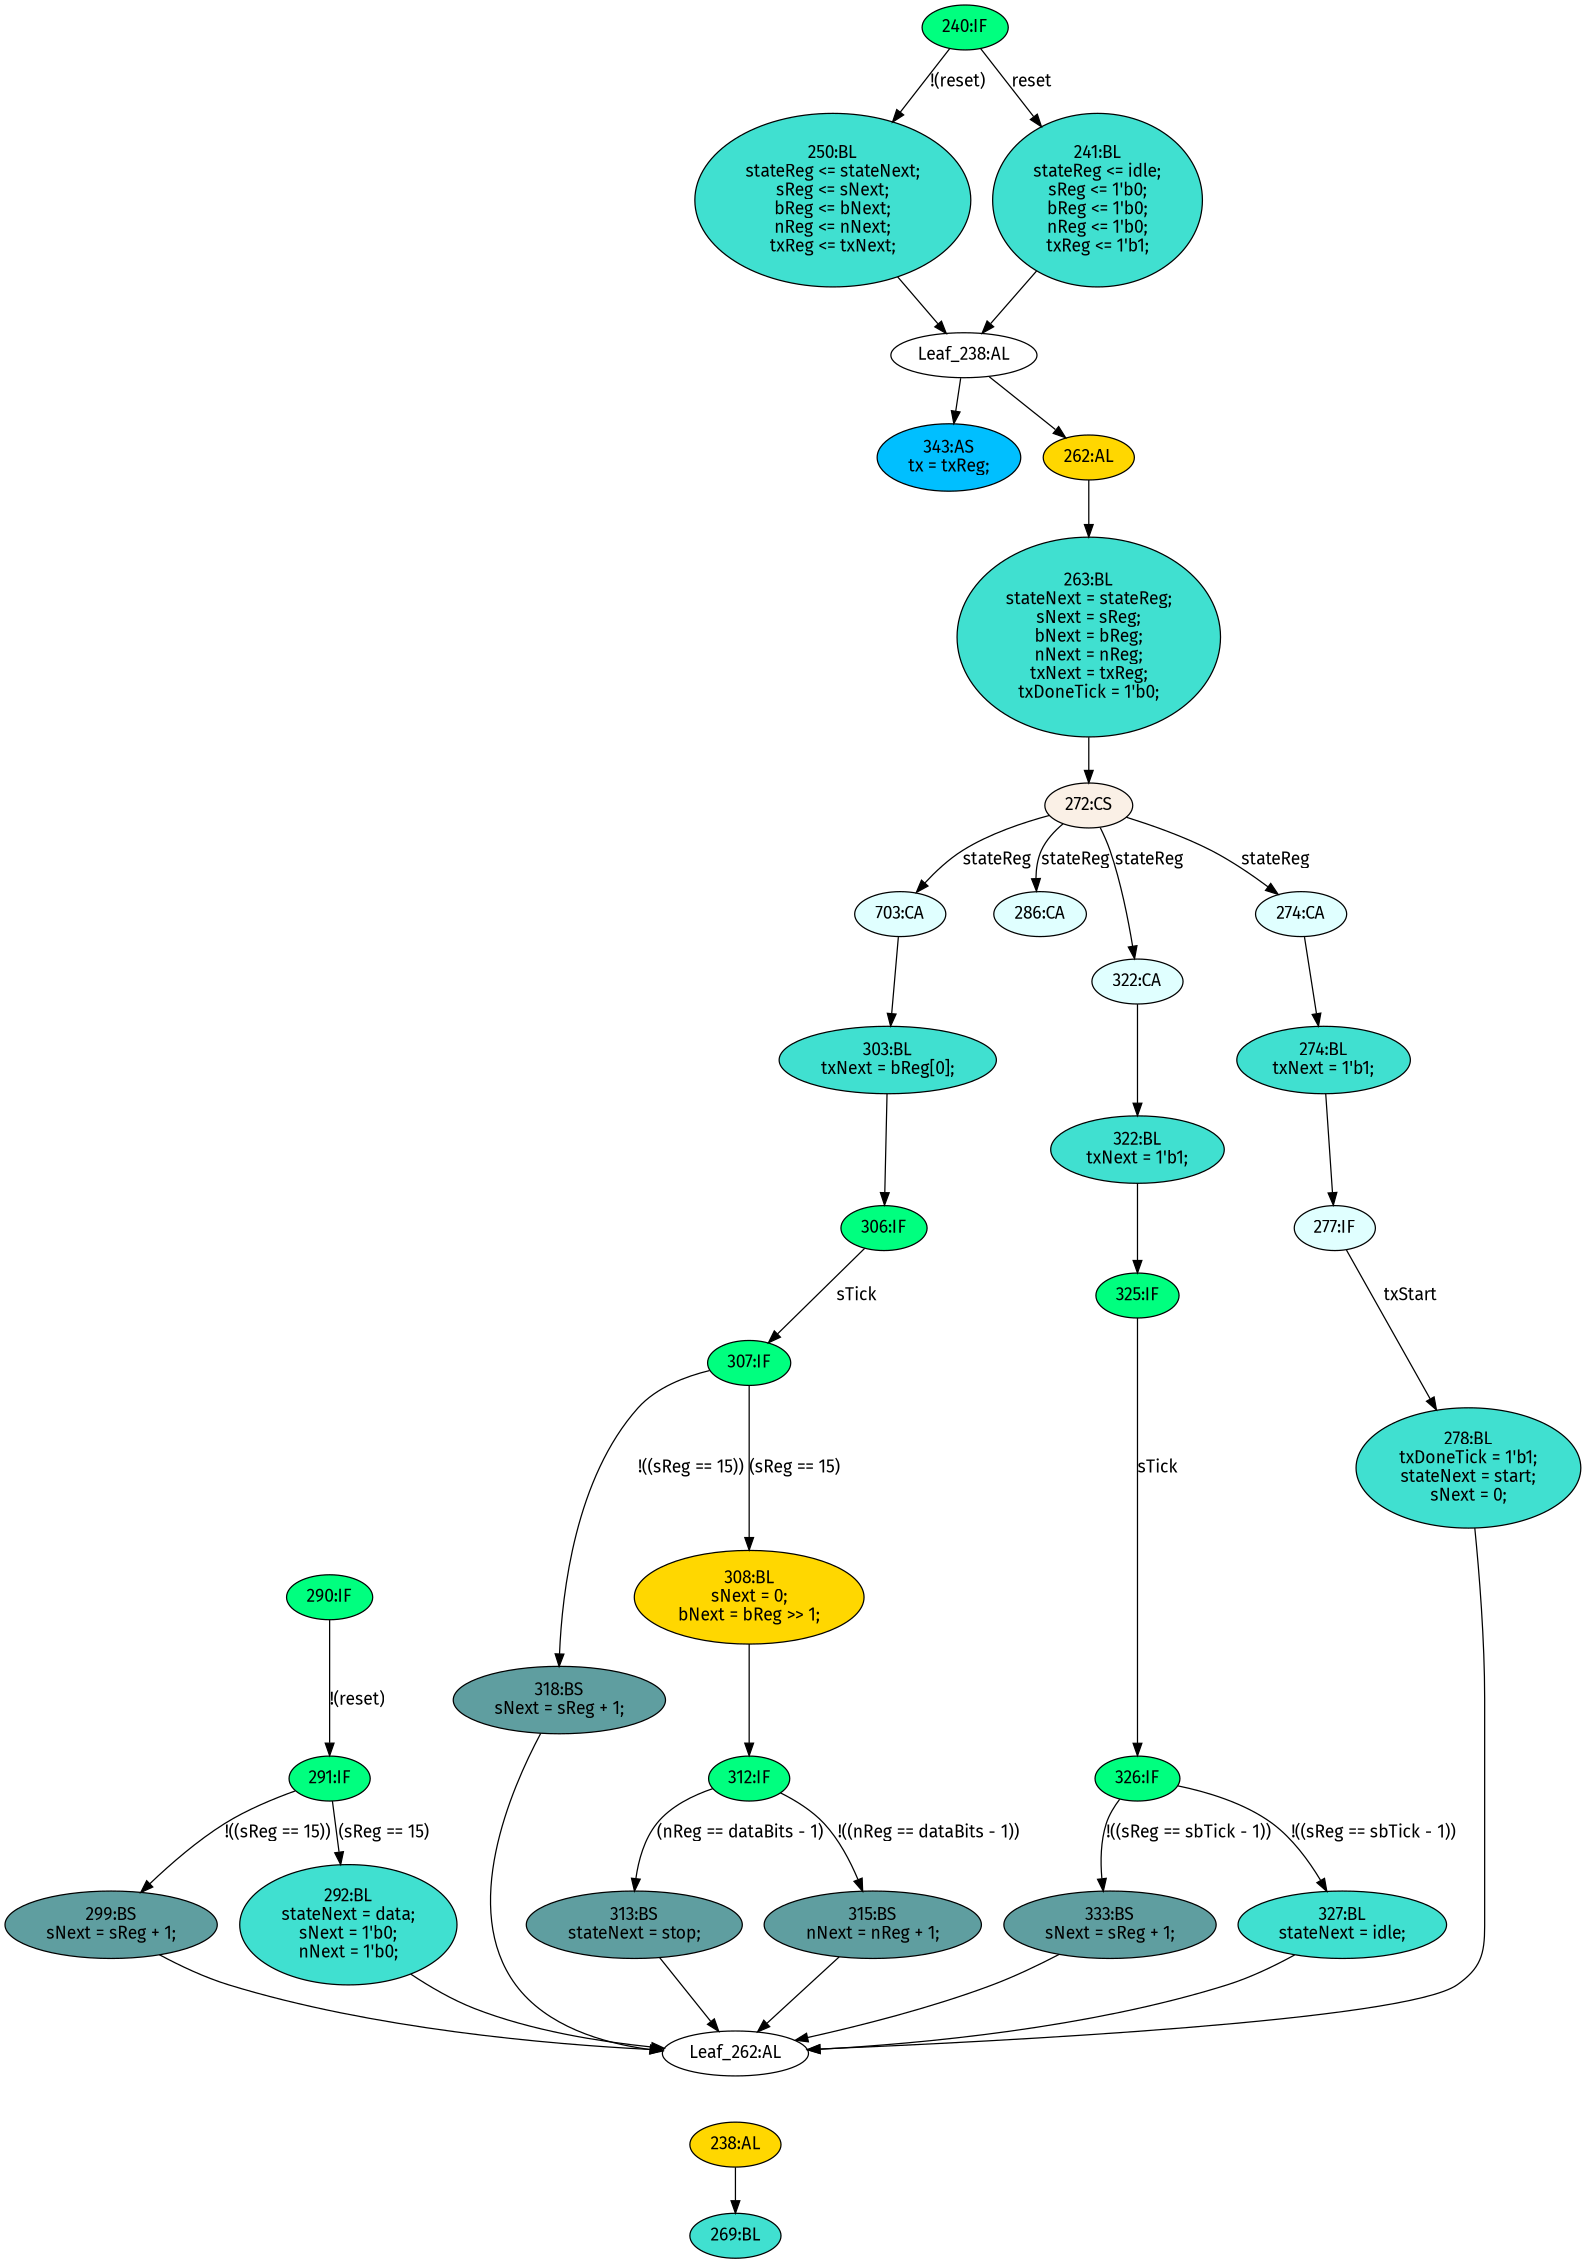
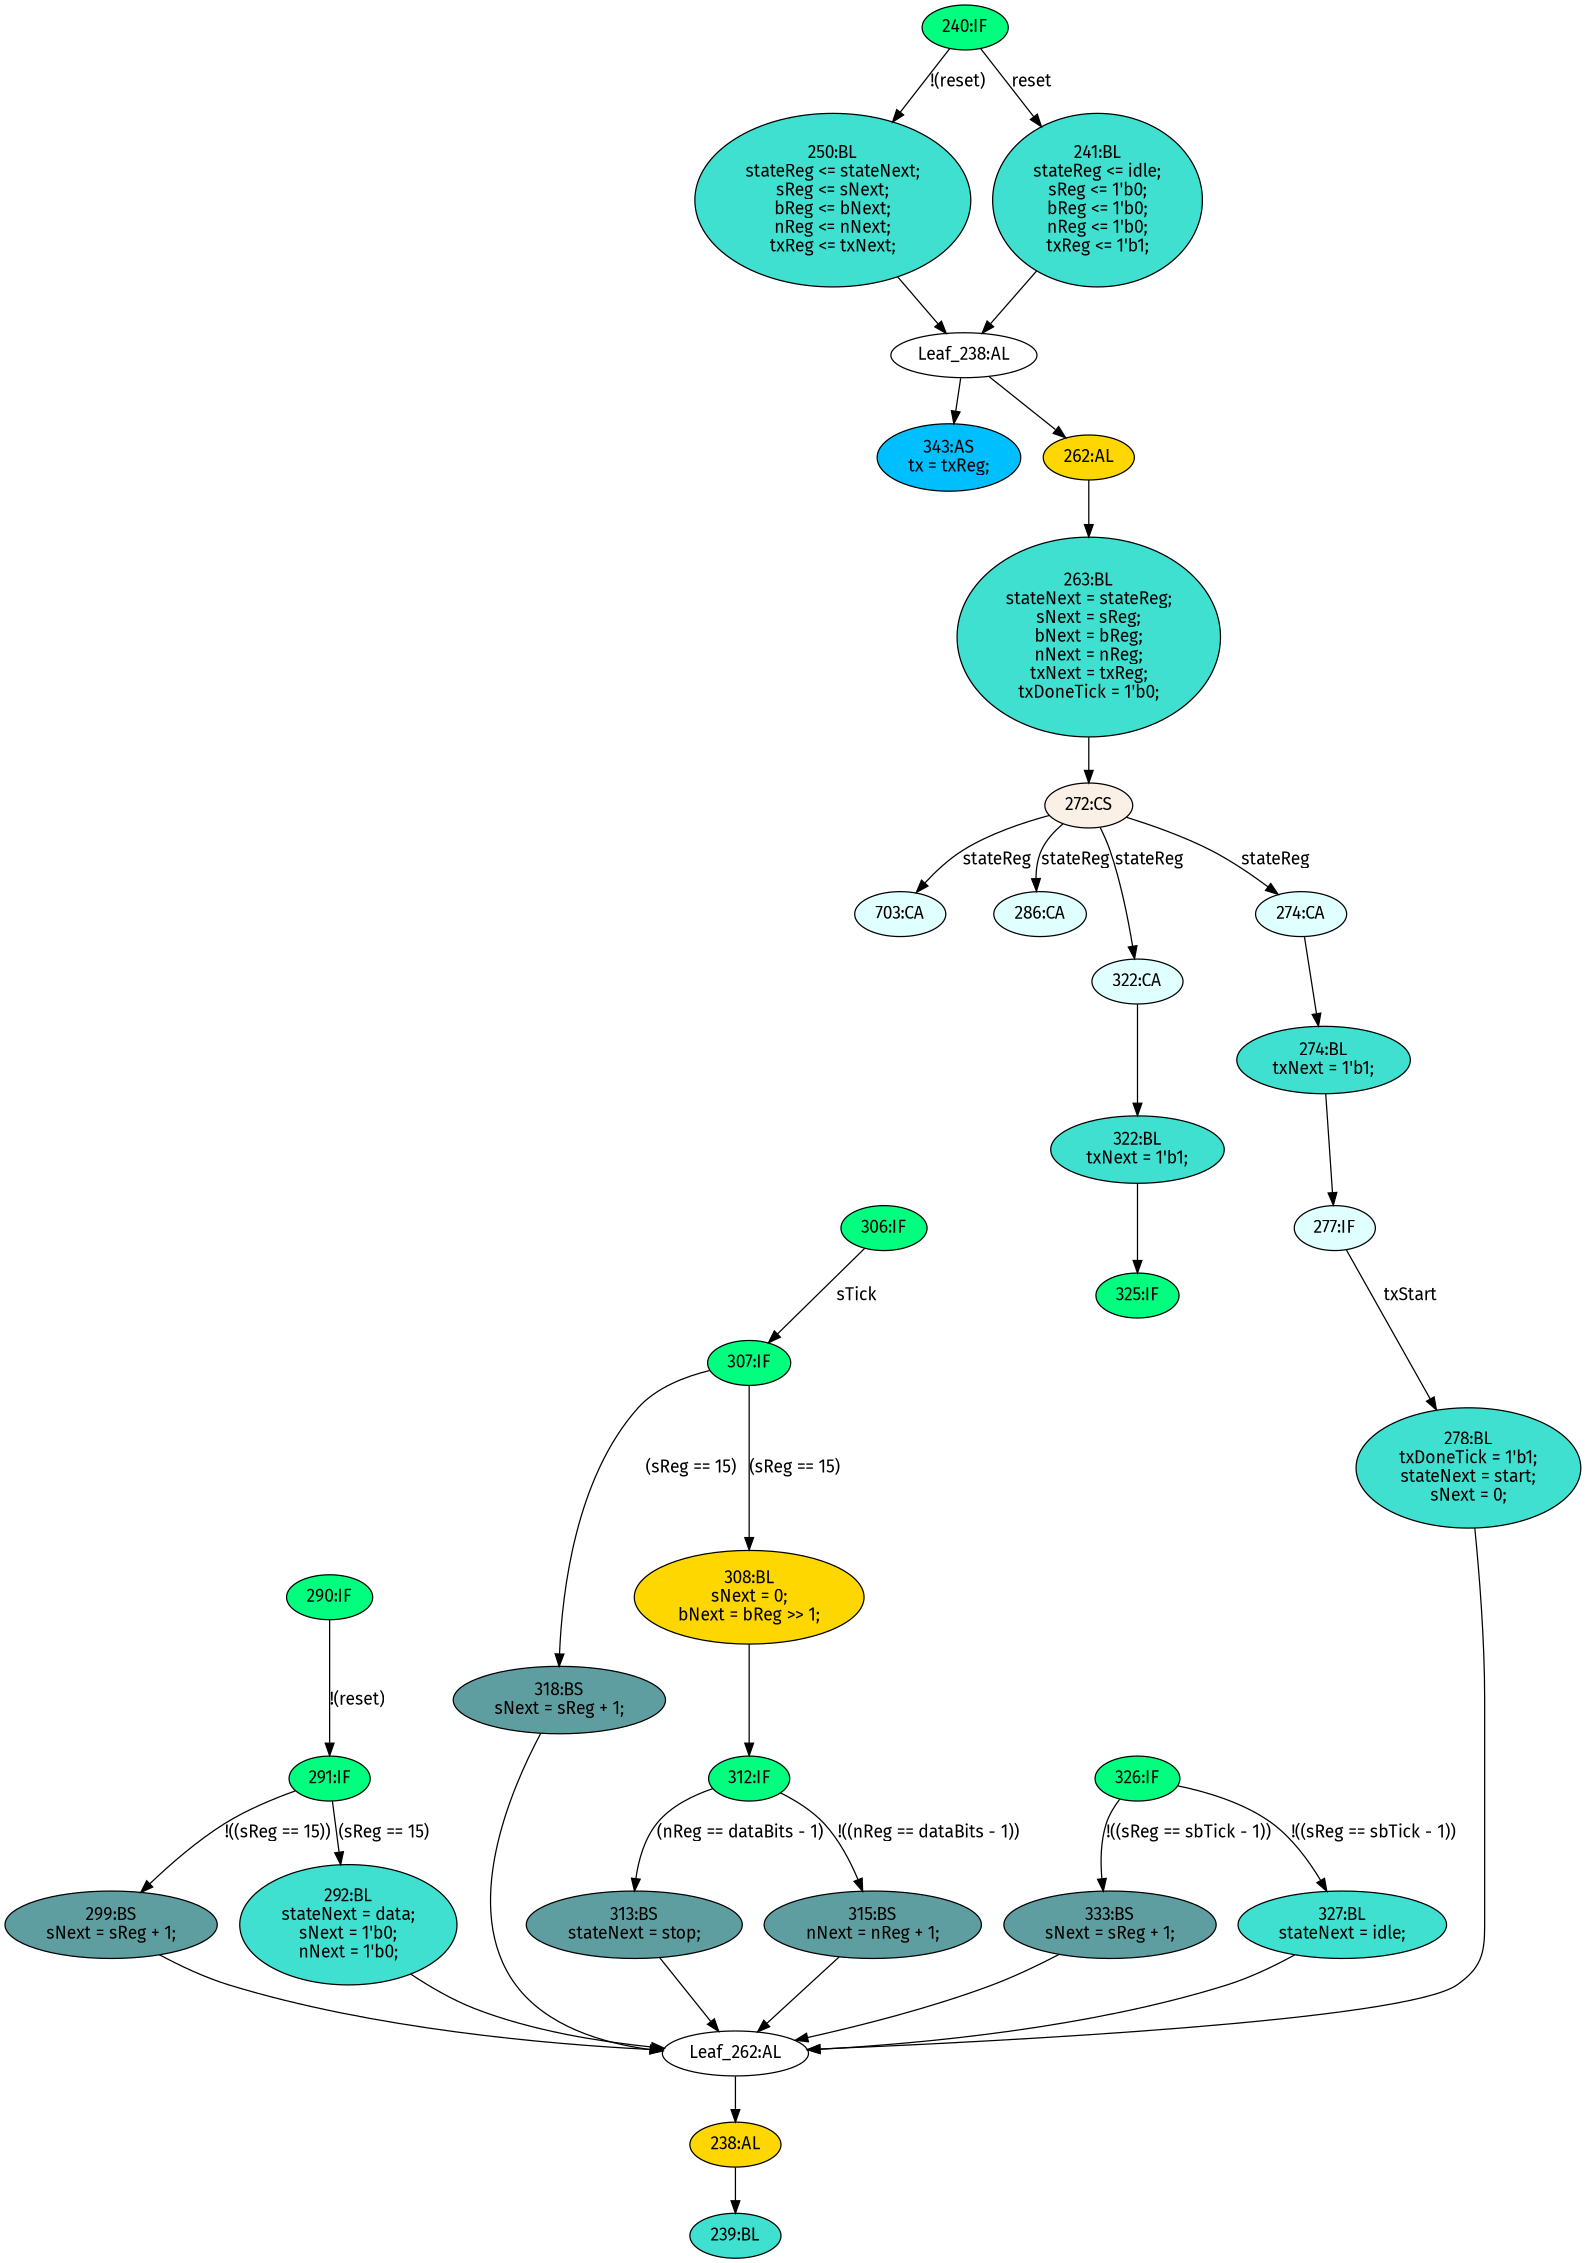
(888, 1060) -> none
(691, 1468) -> (691, 1468)
(1137, 1531) -> none
none -> (735, 2093)
(735, 2236) -> (735, 2236)
